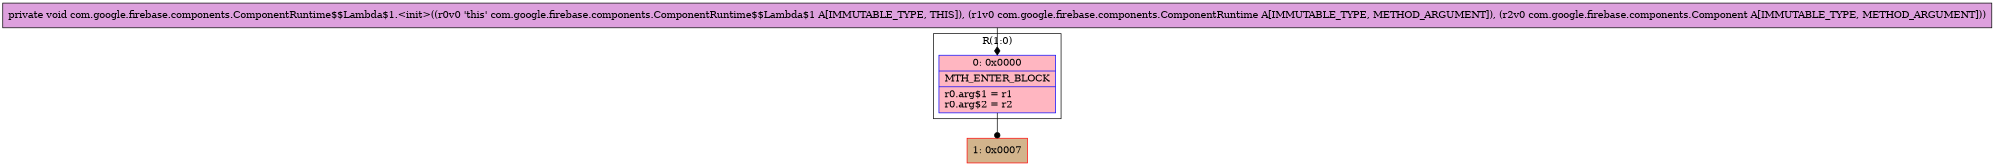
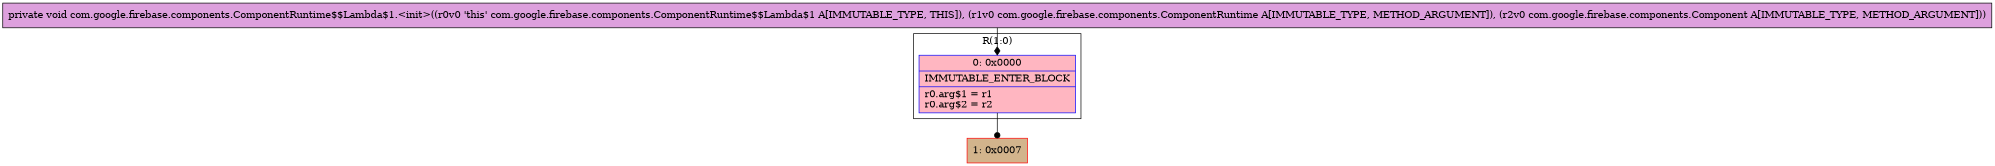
(997, 79) -> (997, 79)
